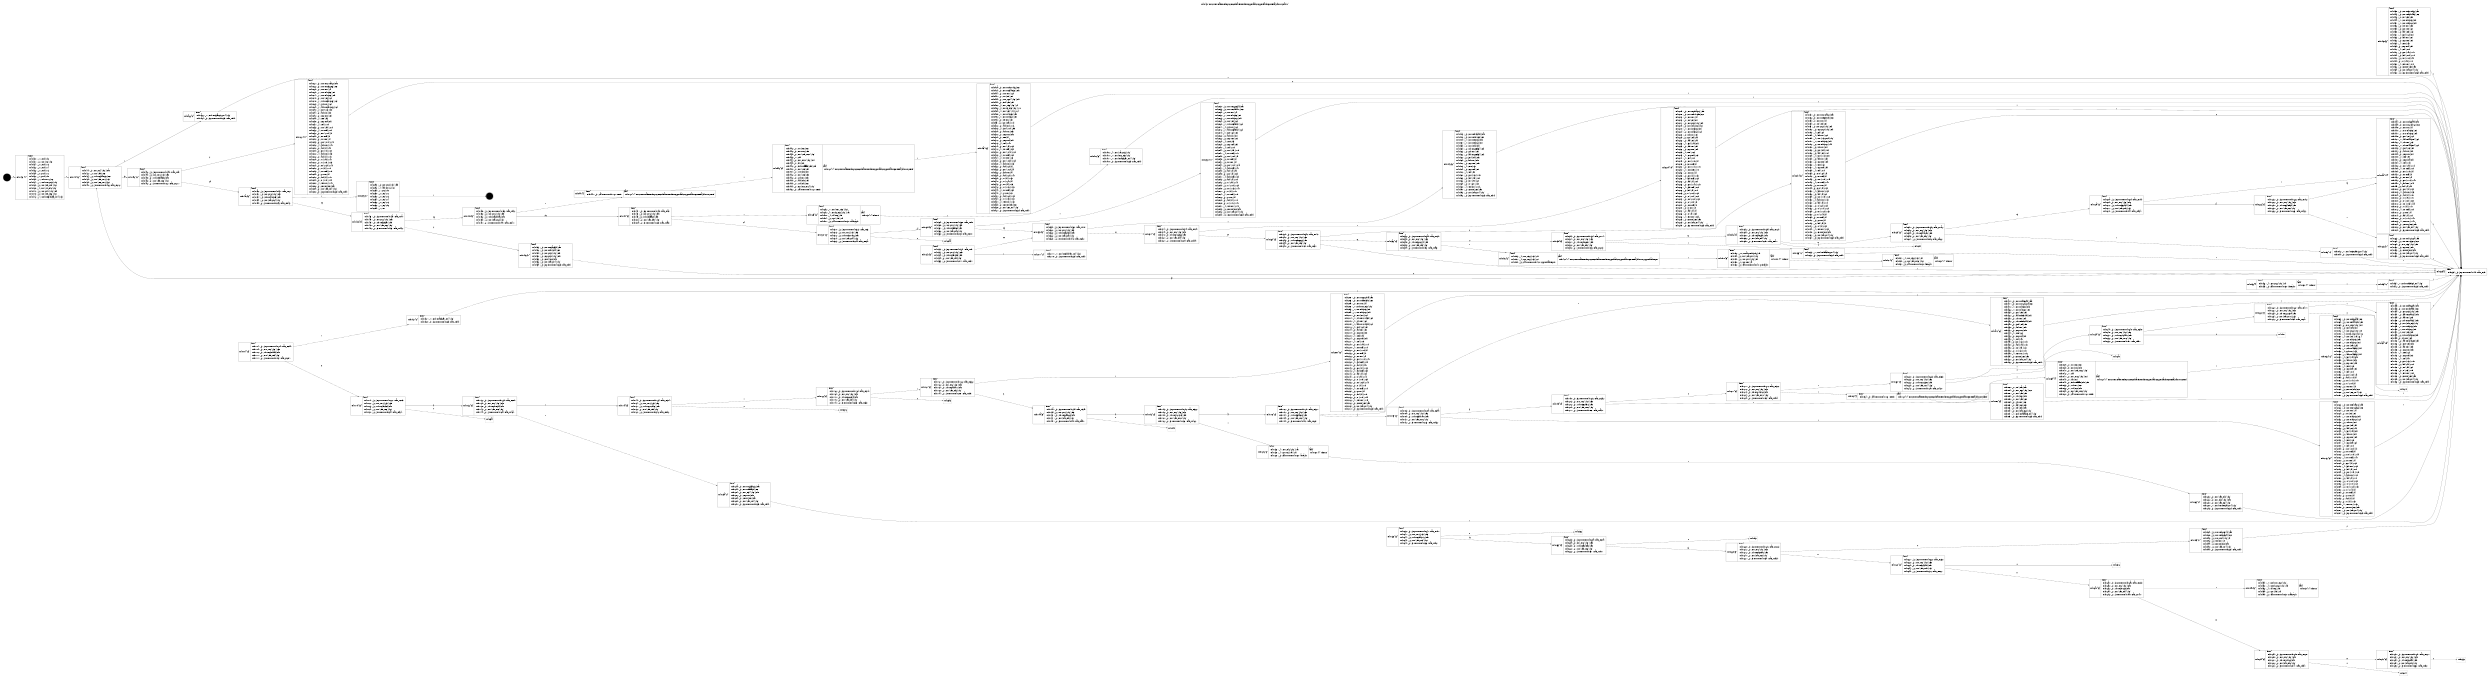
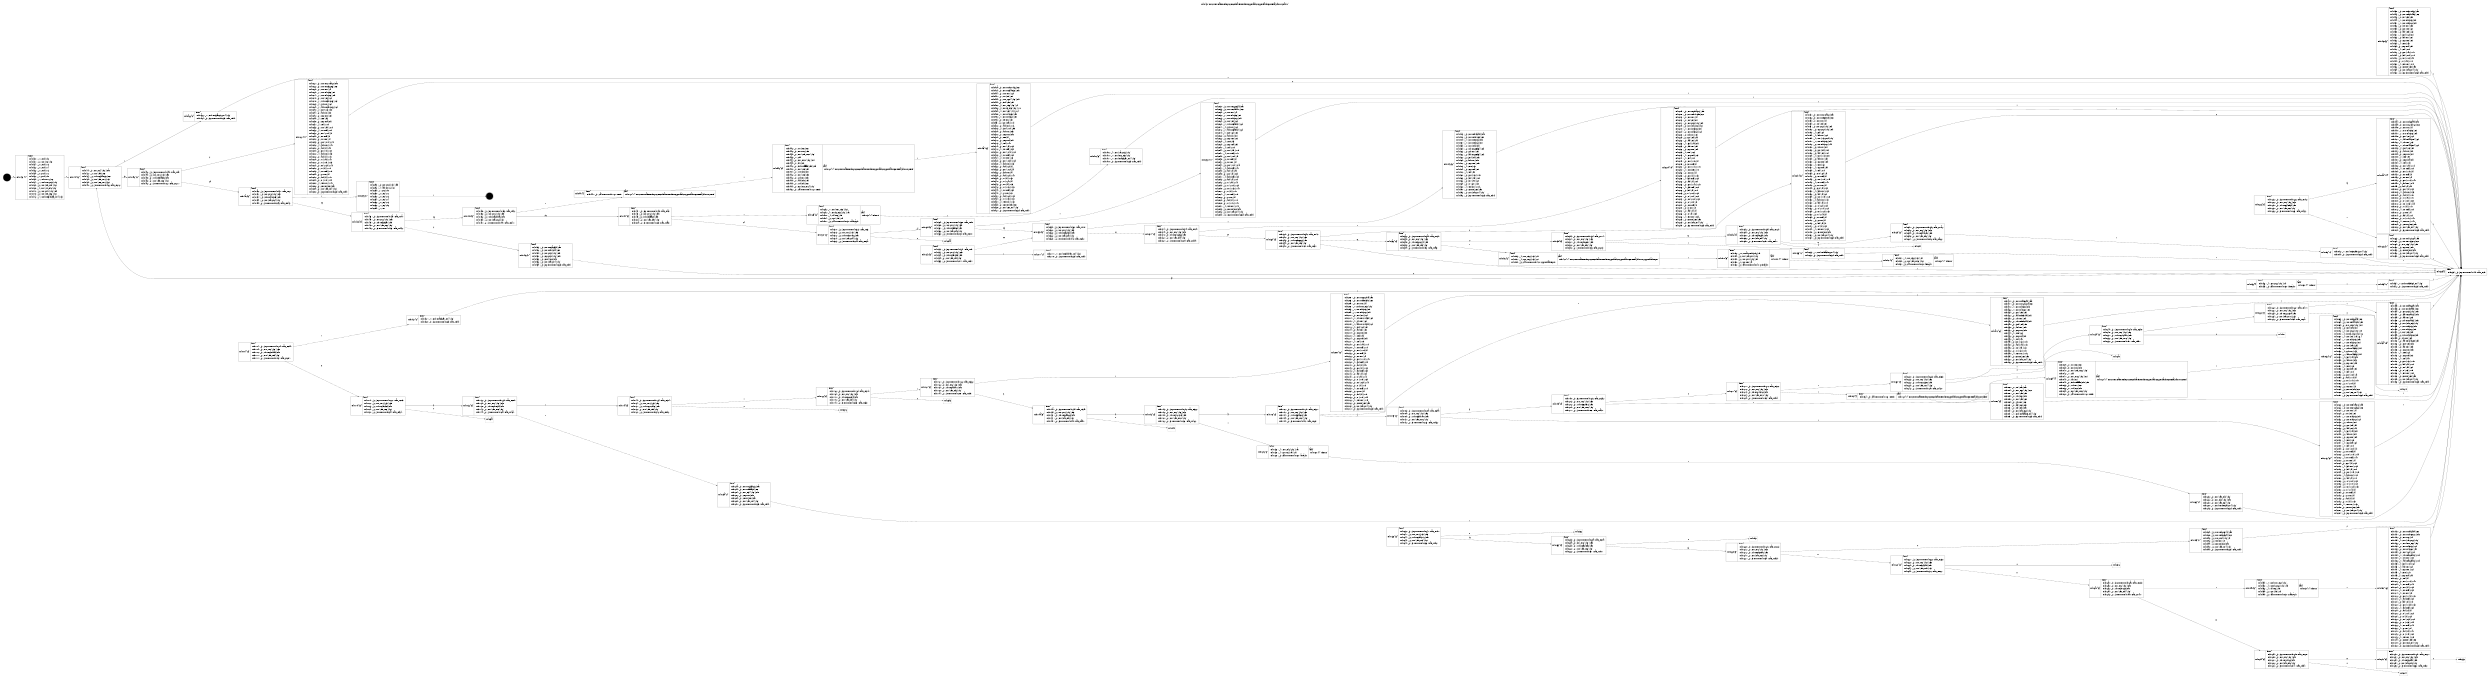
(2116, 205) -> none
none -> (2403, 588)
